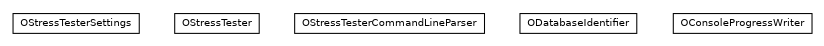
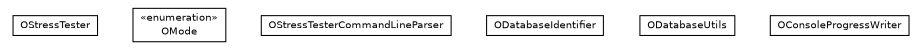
(76, 23) -> none
none -> (179, 25)
none -> (687, 25)
